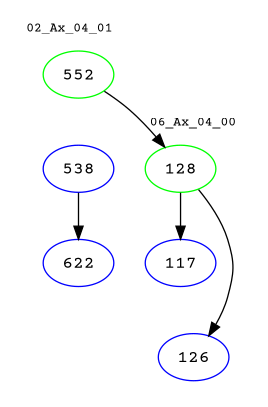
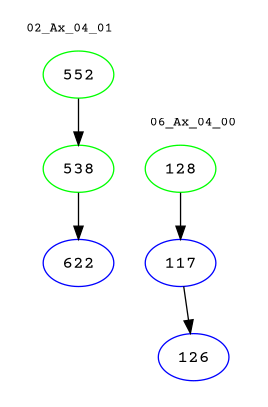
(143, 123) -> (78, 115)
(78, 169) -> (78, 169)
(231, 254) -> (186, 303)
